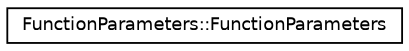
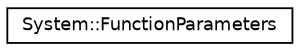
(205, 26) -> (150, 26)
